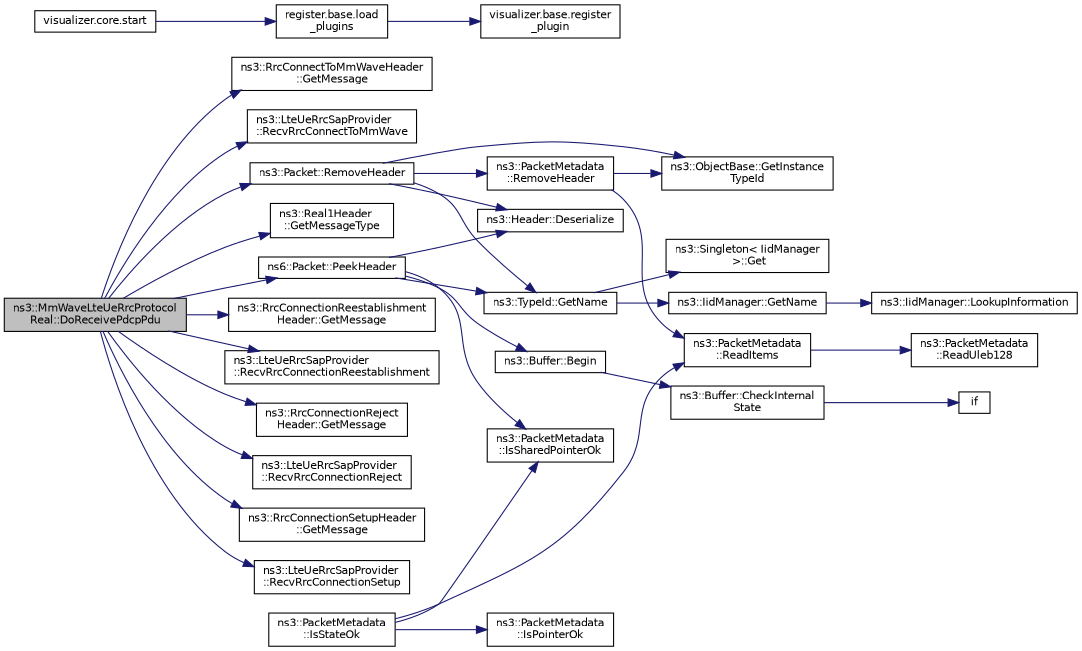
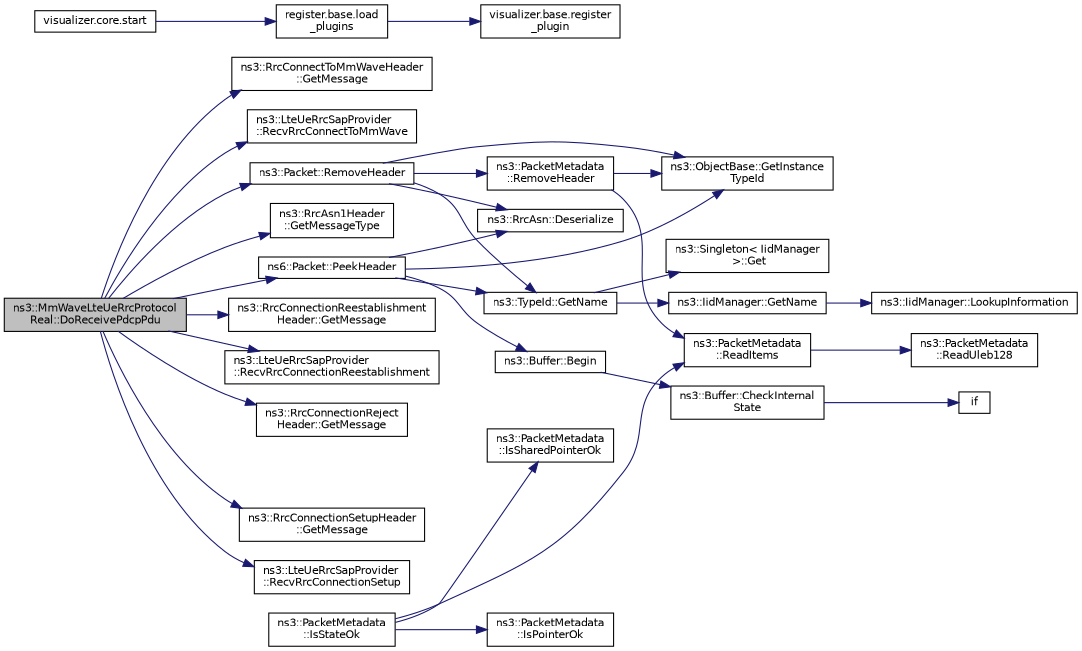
(332, 221) -> (332, 221)
(550, 221) -> (550, 221)
(463, 343) -> (566, 255)
(332, 472) -> none
